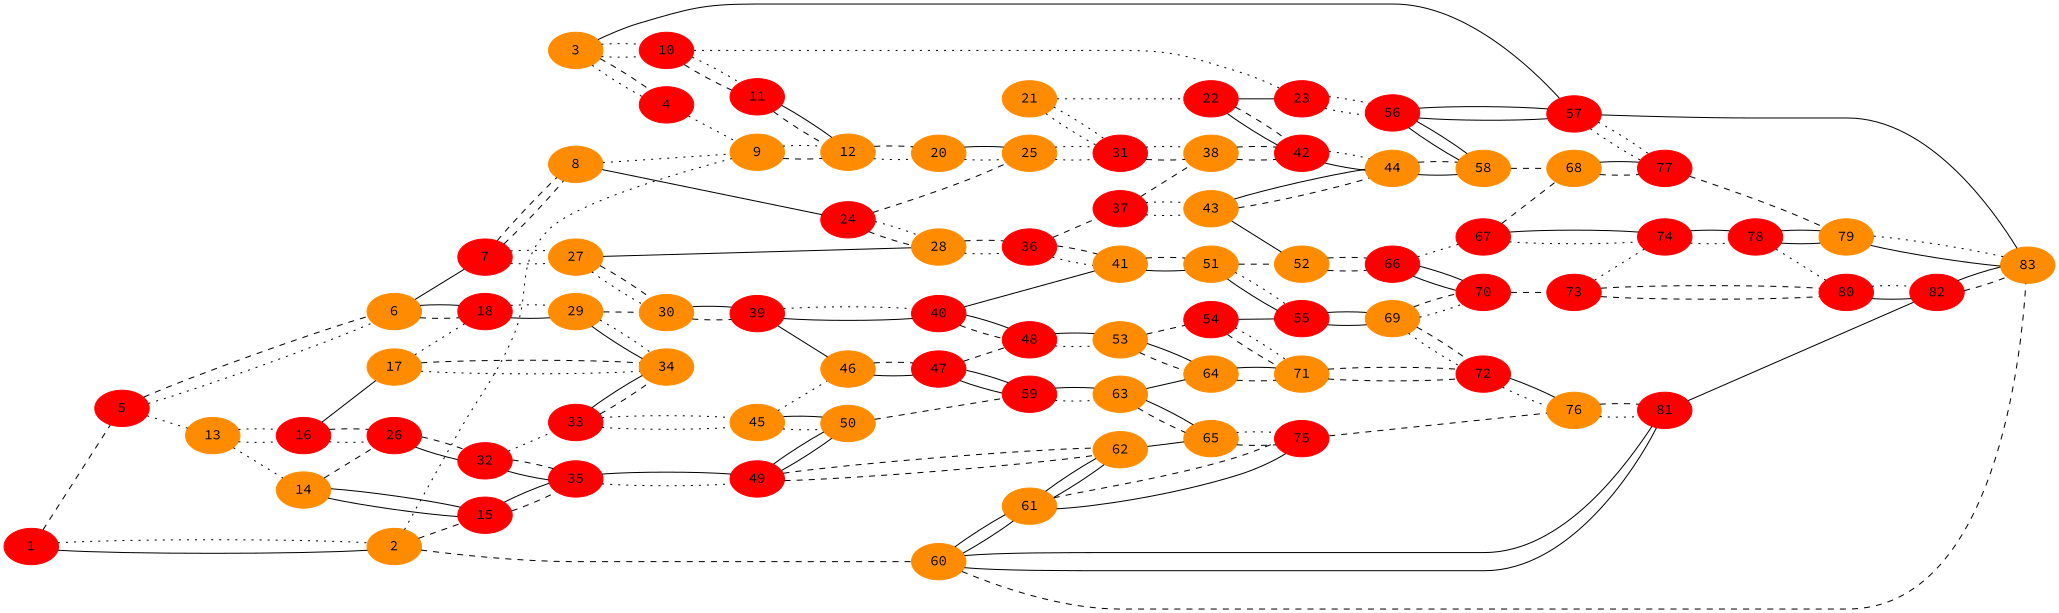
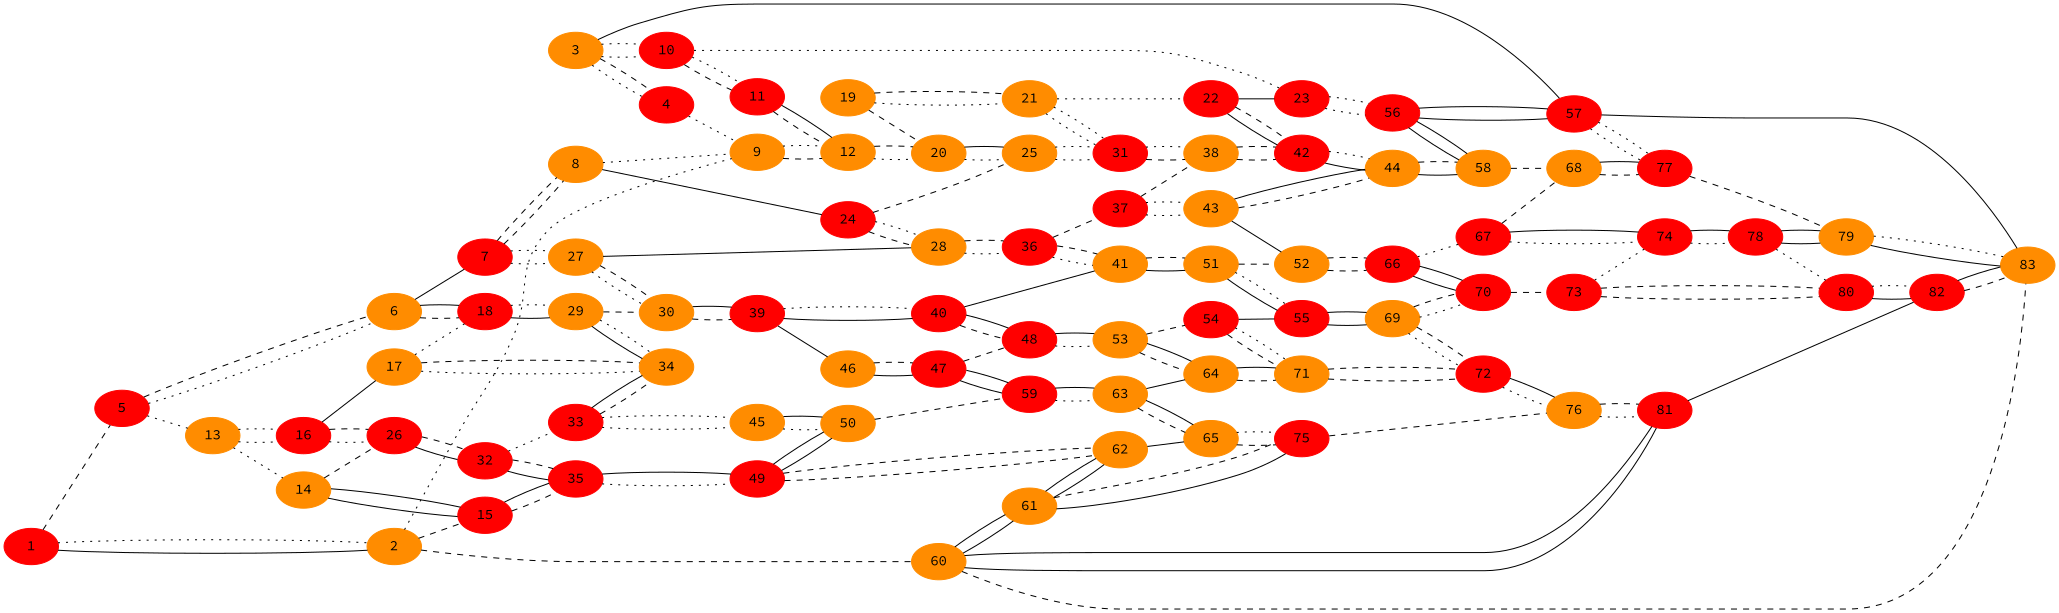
none -> (848, 98)
(803, 396) -> none
